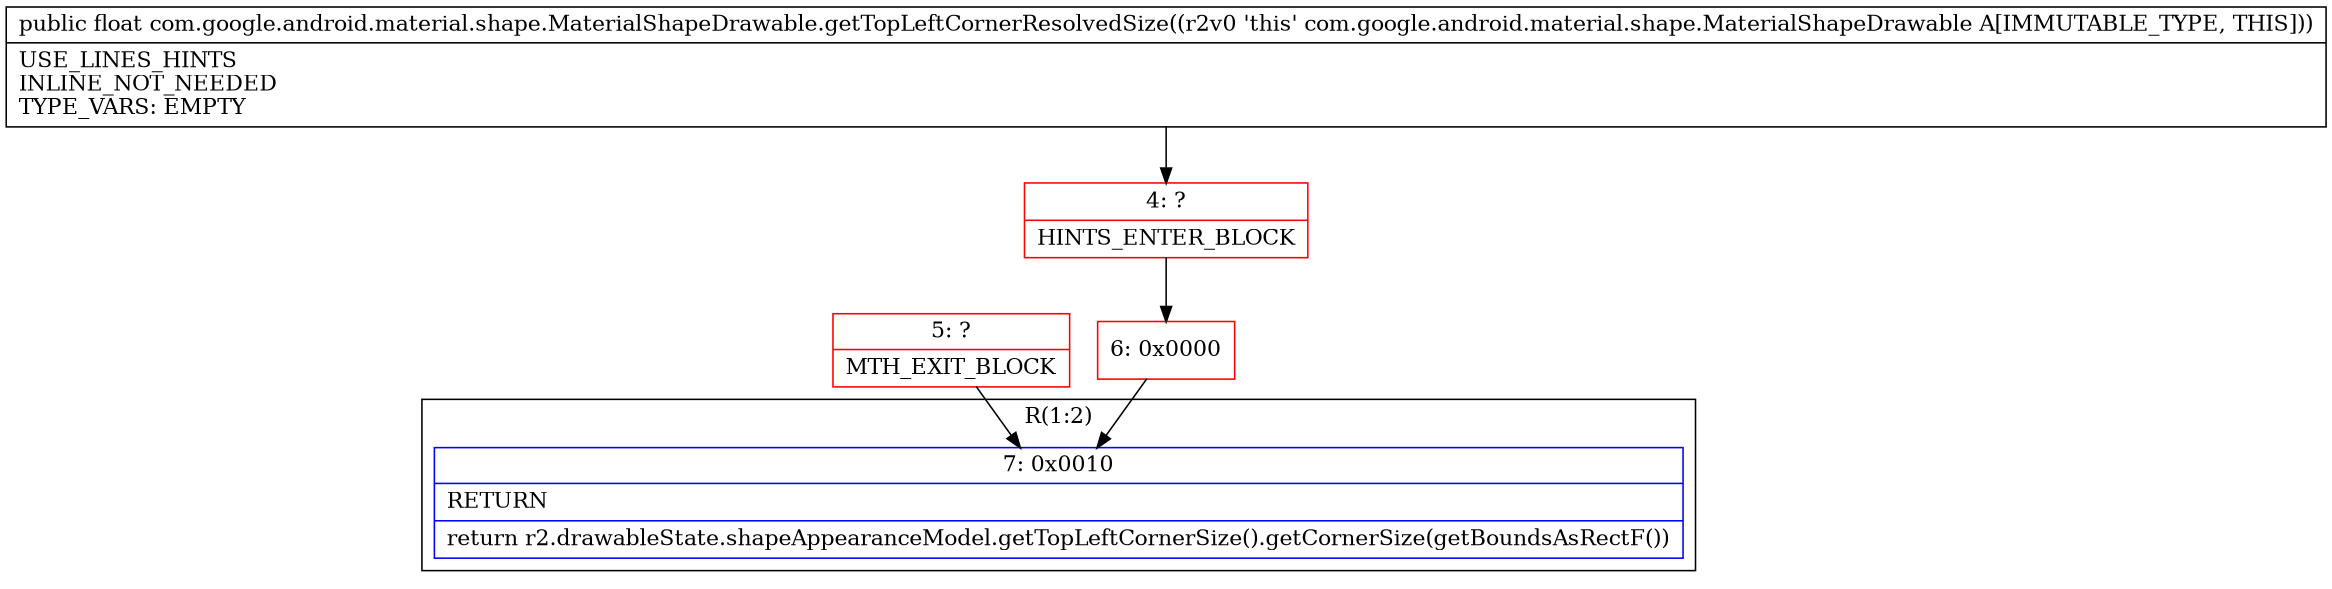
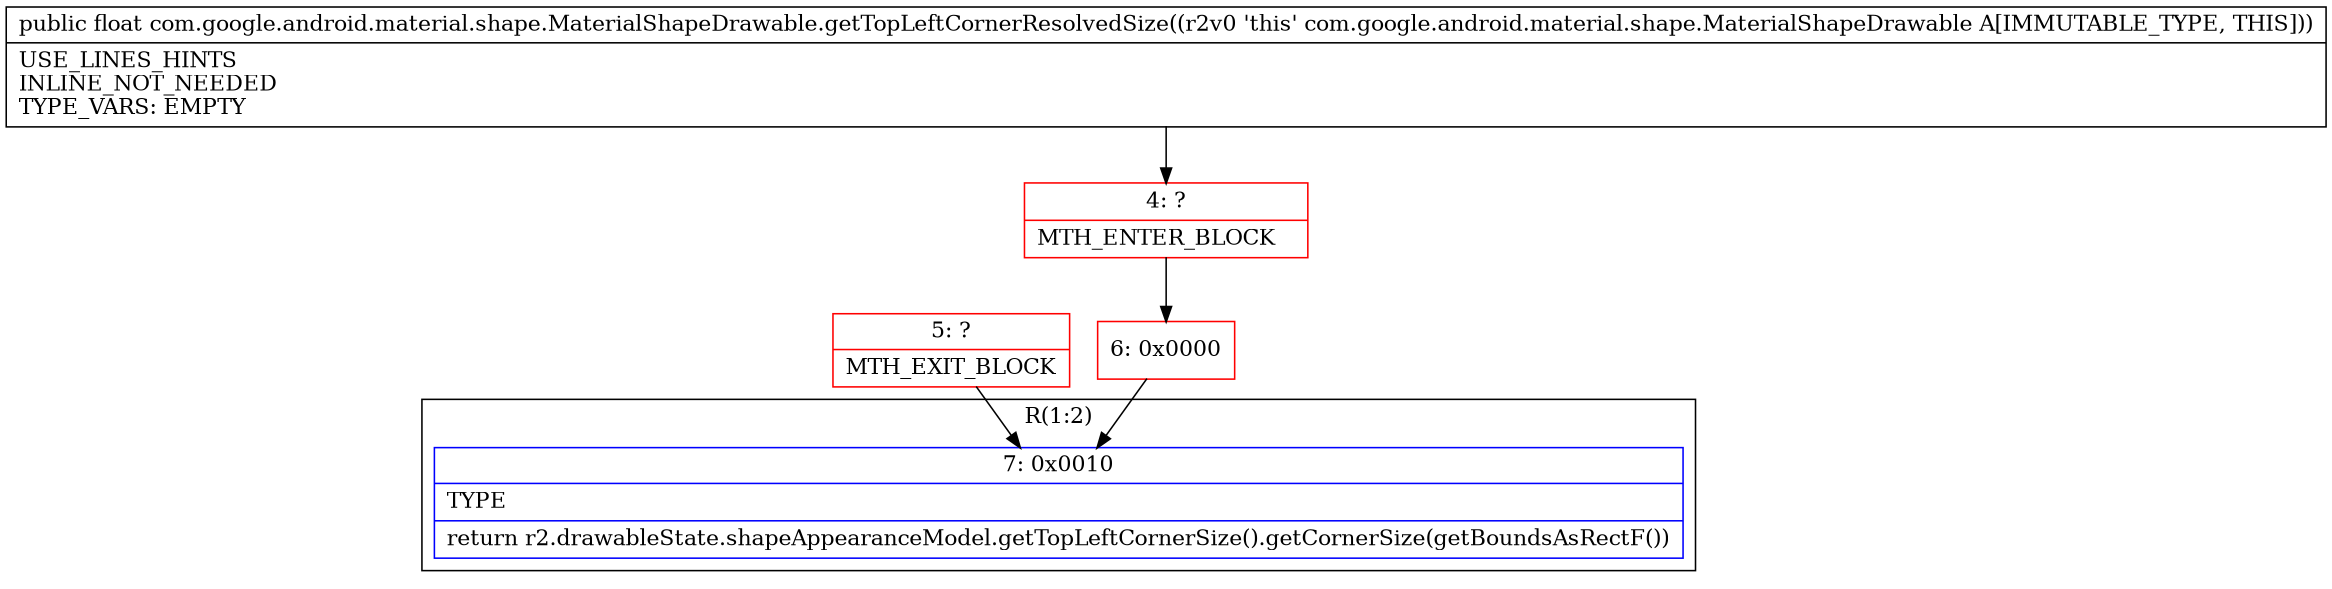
(1166, 238) -> (1157, 238)
(497, 501) -> (477, 501)
